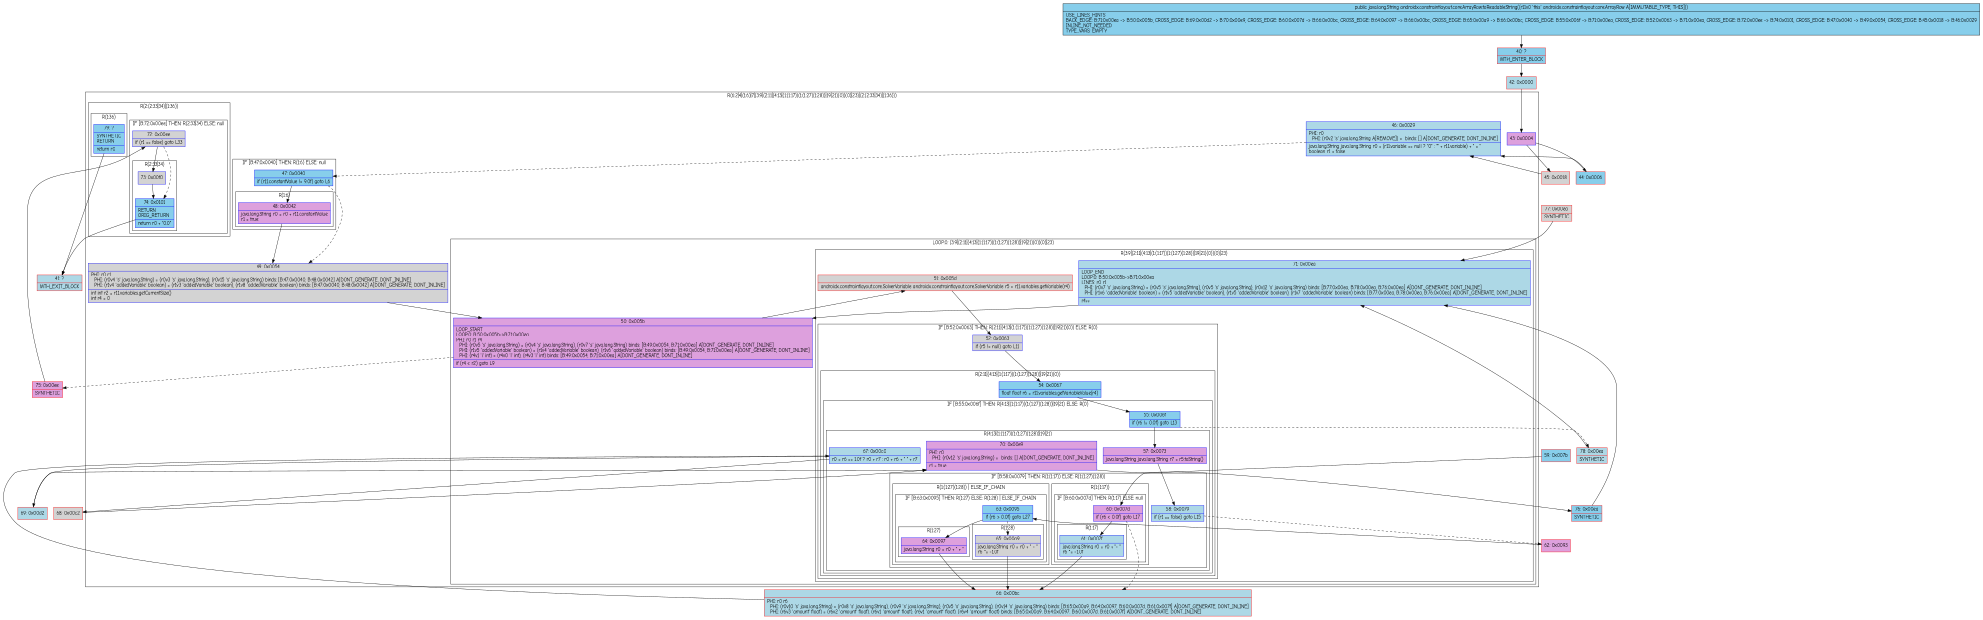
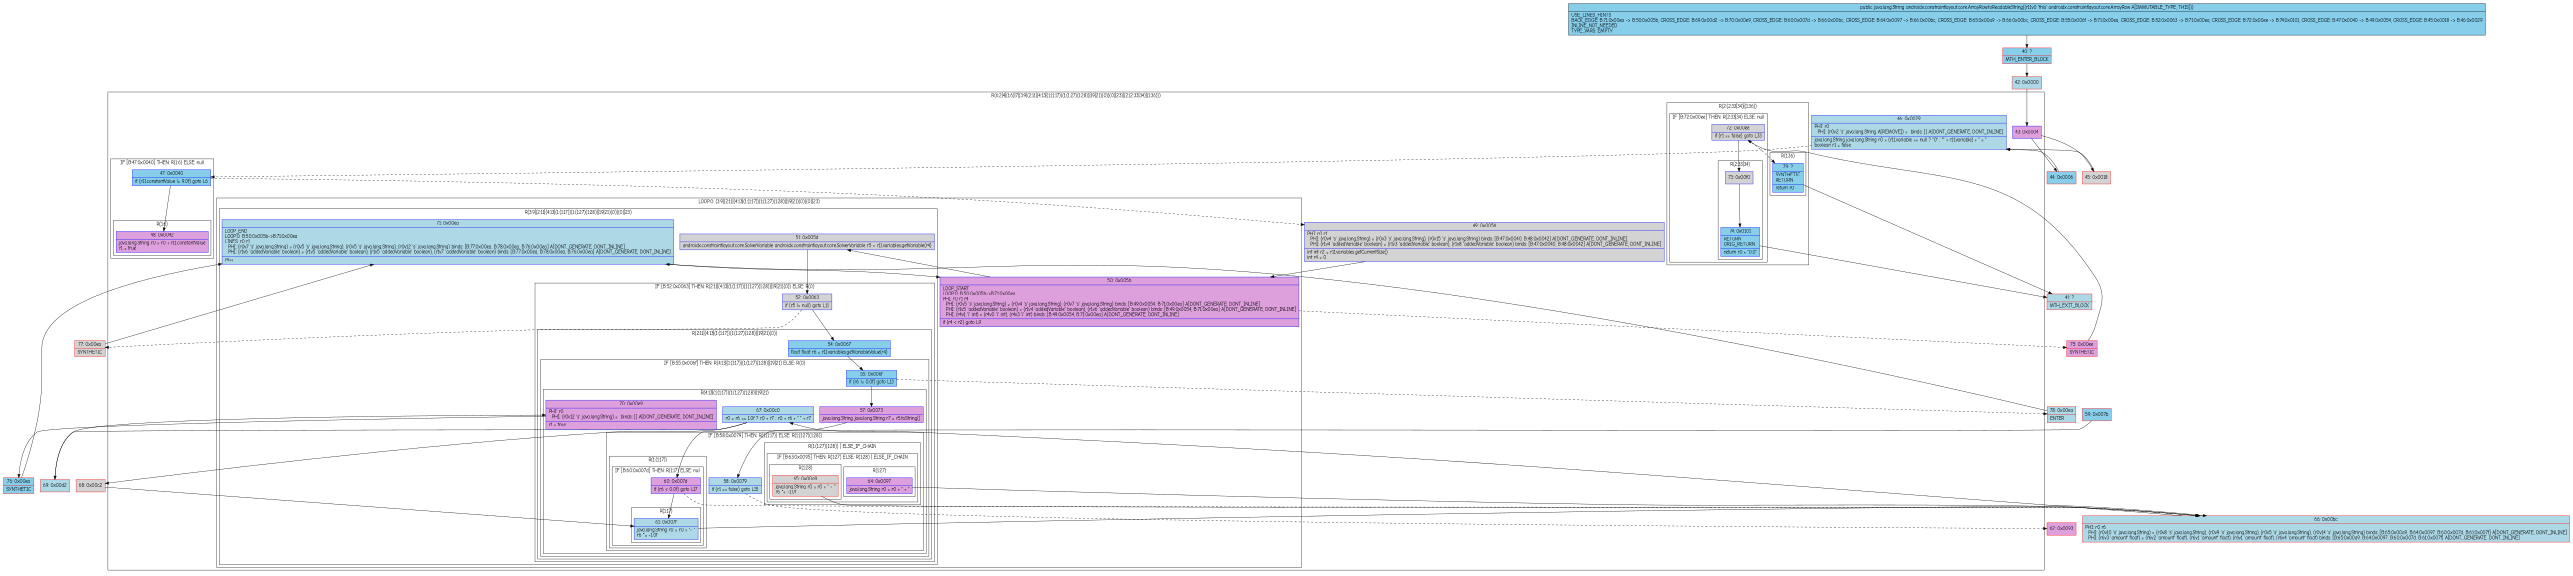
(171, 171) -> (1763, 152)
(278, 242) -> none
(945, 283) -> (807, 242)
none -> (458, 332)
(1592, 459) -> (2057, 418)
(503, 493) -> (368, 507)
(1008, 513) -> none
(1008, 546) -> (805, 486)
